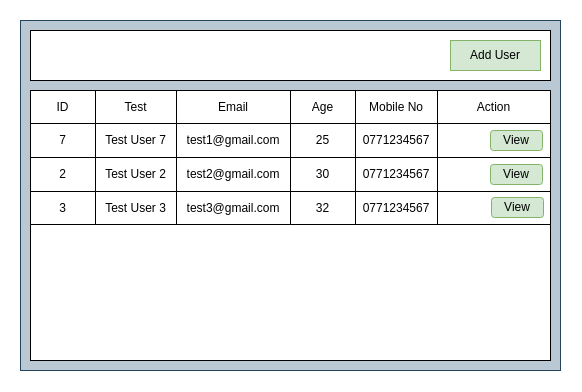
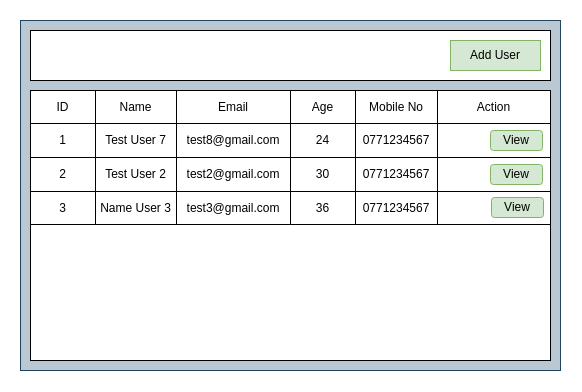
(136, 108) -> (136, 108)
(63, 141) -> (63, 141)
(234, 141) -> (234, 141)
(323, 141) -> (323, 141)
(136, 209) -> (136, 209)
(323, 209) -> (323, 209)
